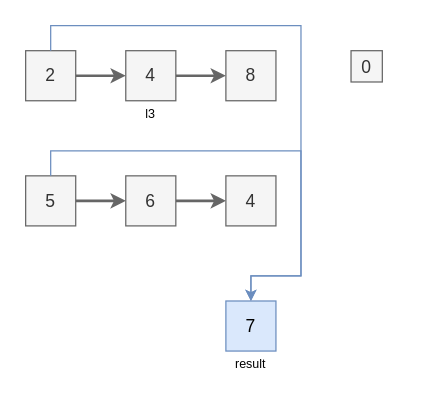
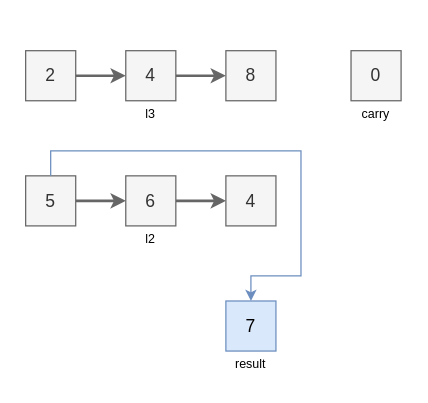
(225, 26) -> none
(366, 66) -> (376, 76)
none -> (376, 113)
none -> (151, 238)
